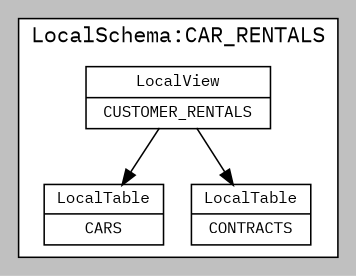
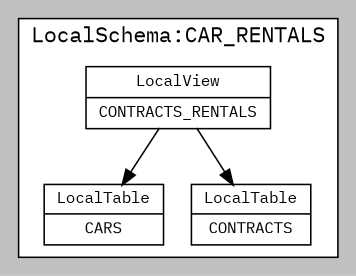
(178, 112) -> (178, 112)
